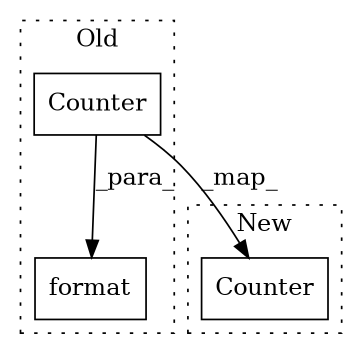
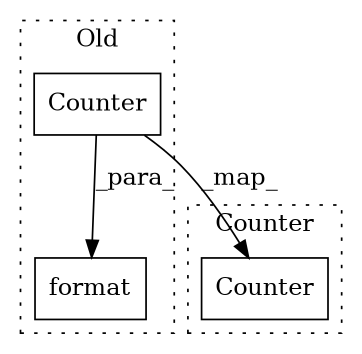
(265, 225) -> (265, 225)
